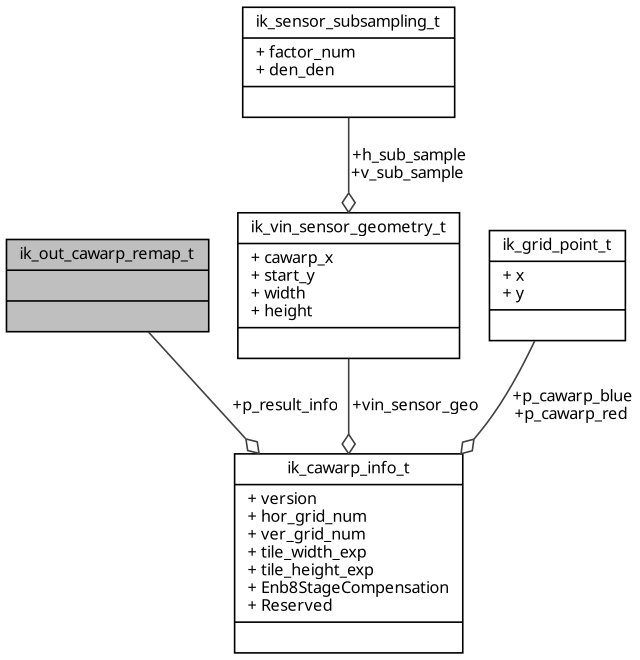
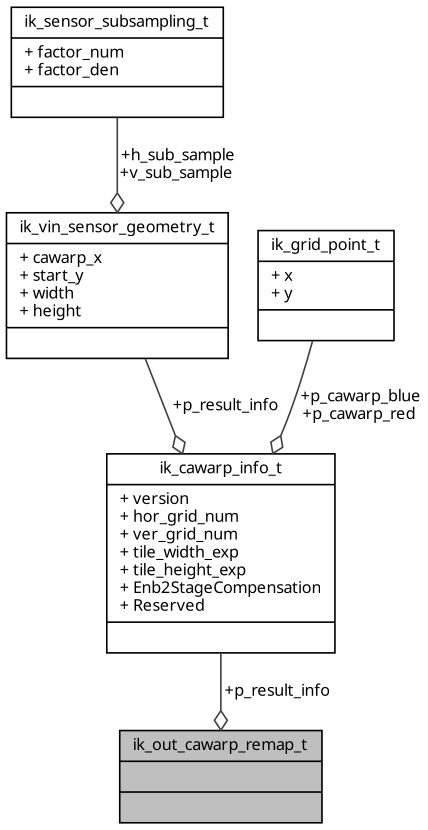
(295, 70) -> (72, 70)
(197, 385) -> (221, 682)
(414, 406) -> (224, 406)
(349, 588) -> (221, 588)
